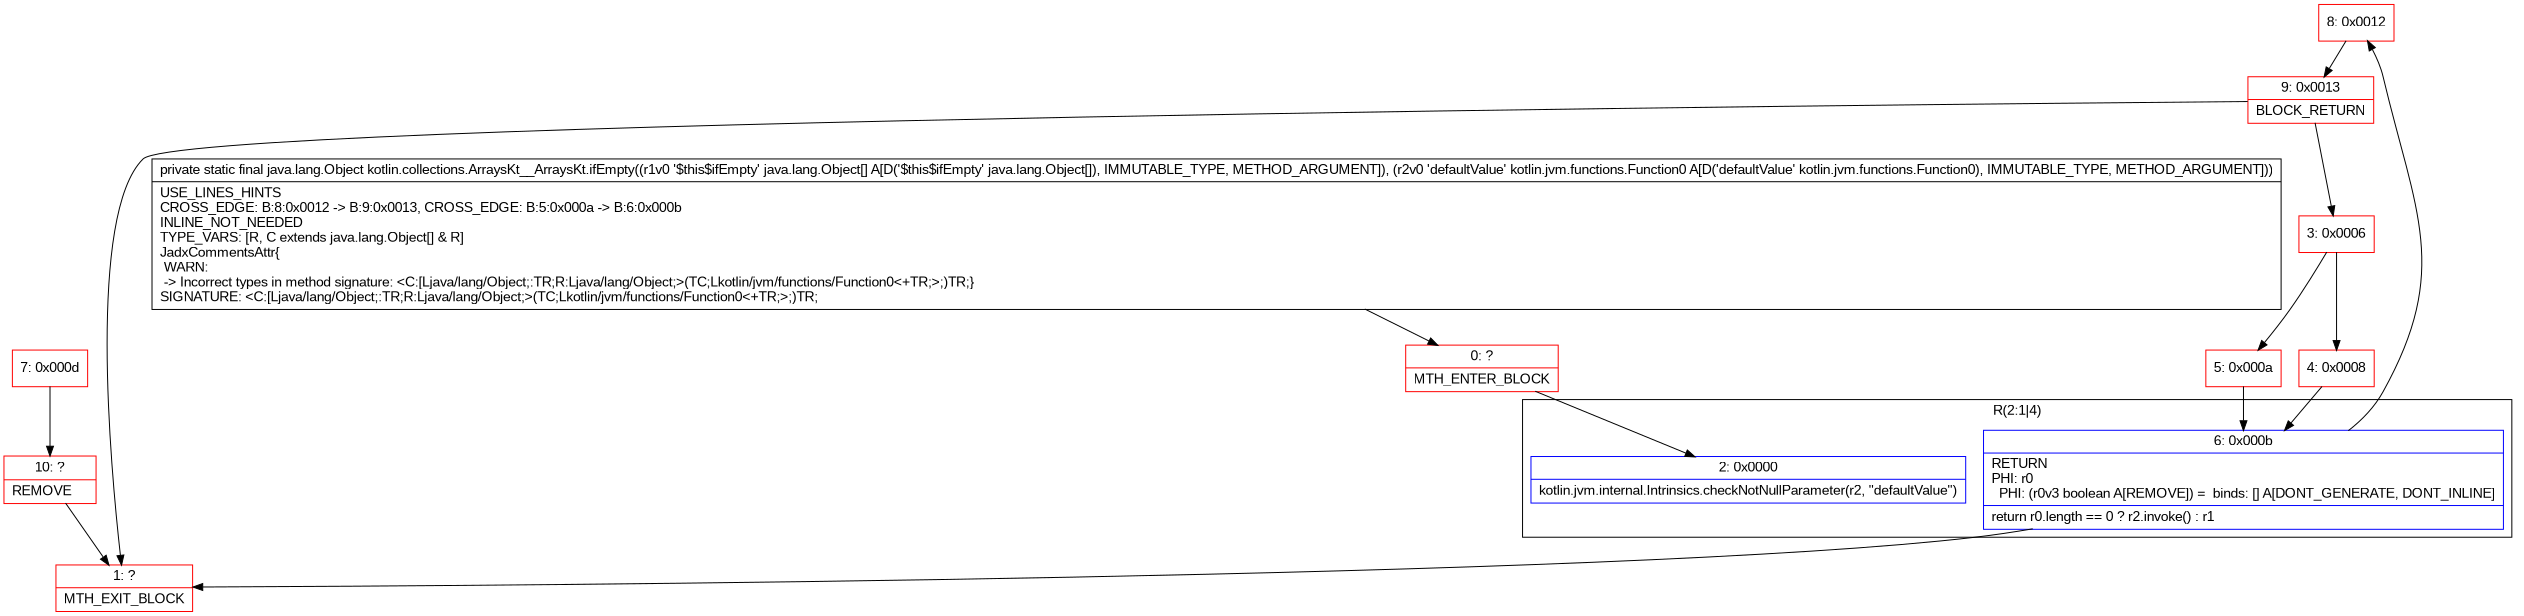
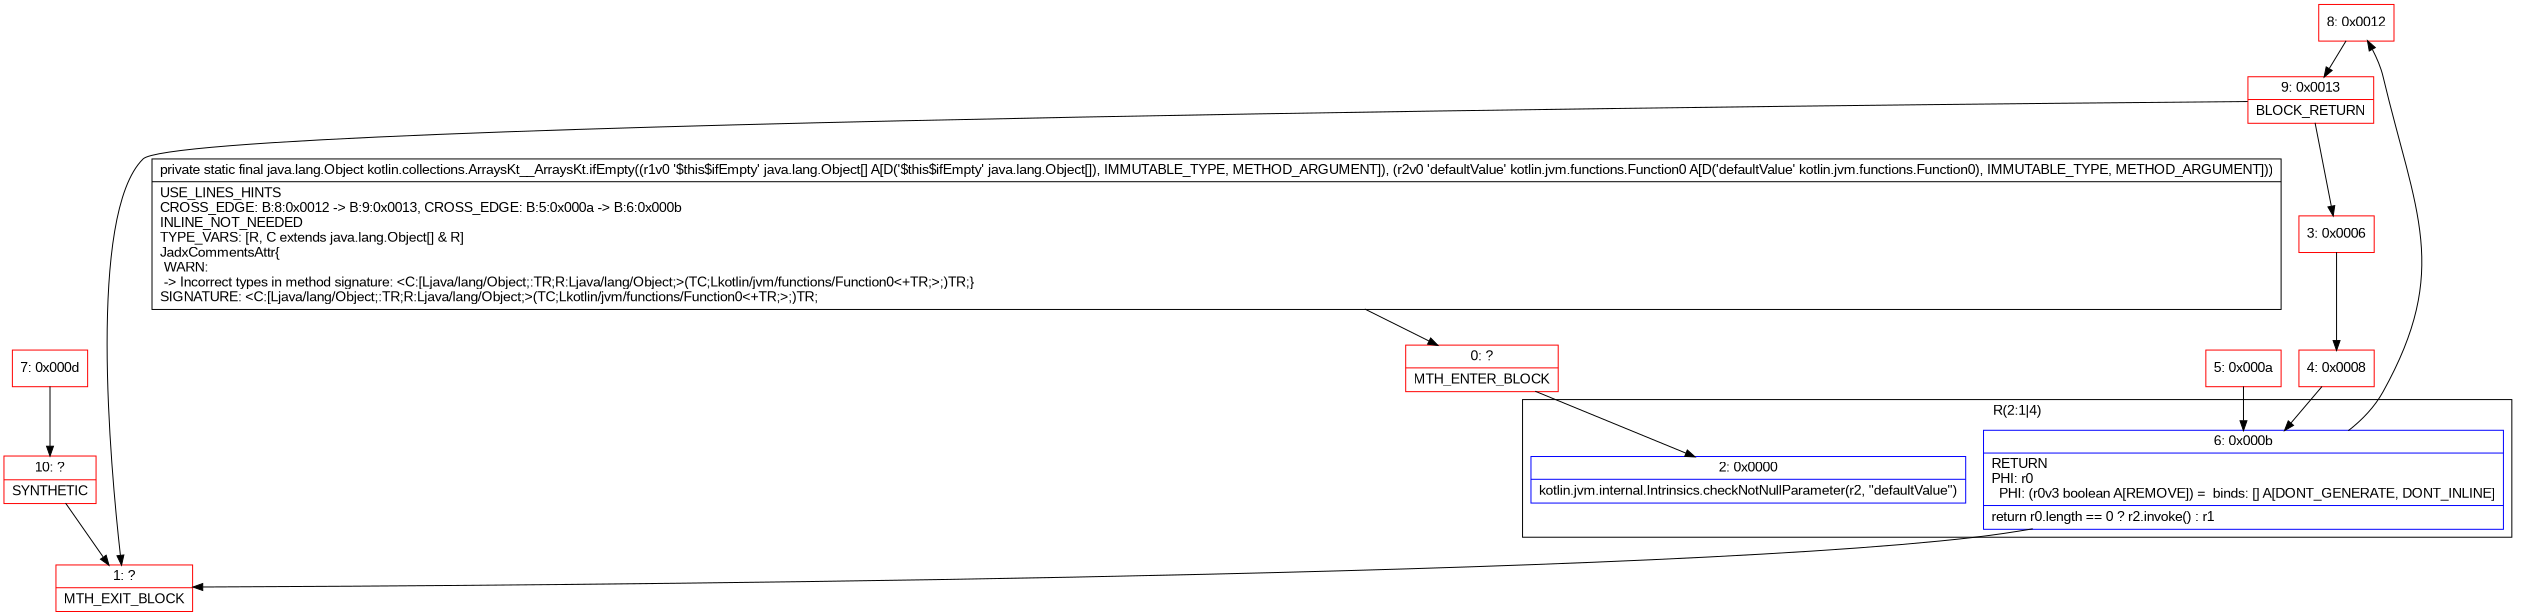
(2297, 299) -> none
(42, 491) -> (50, 491)
